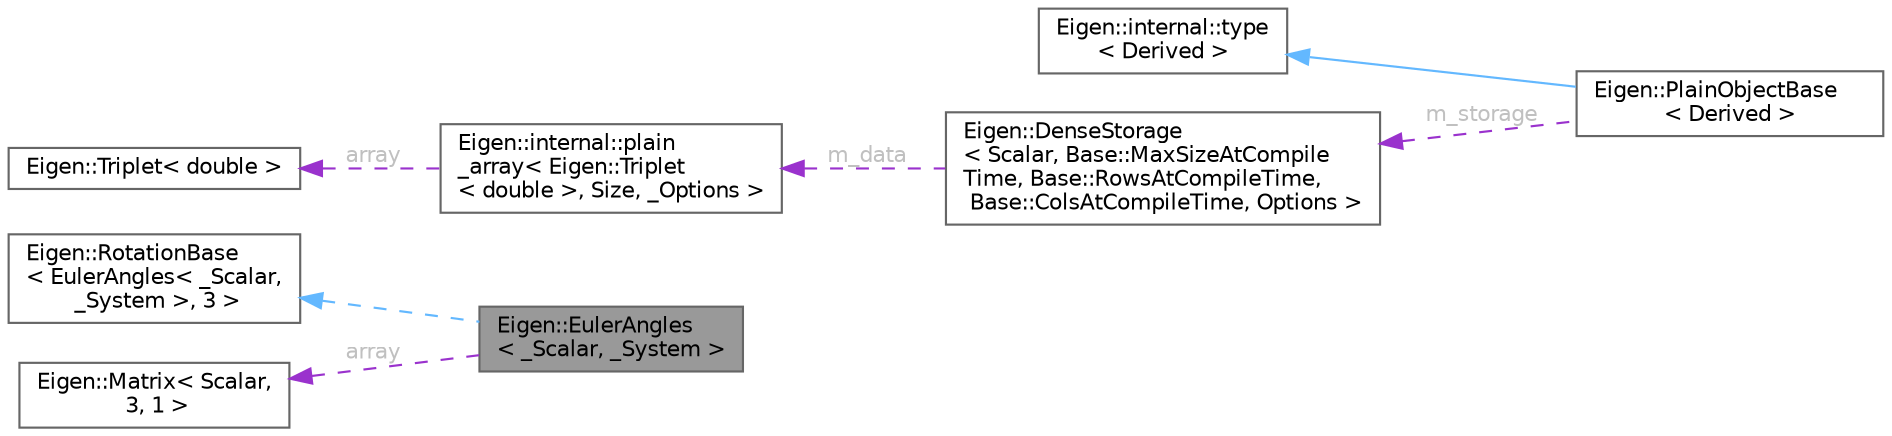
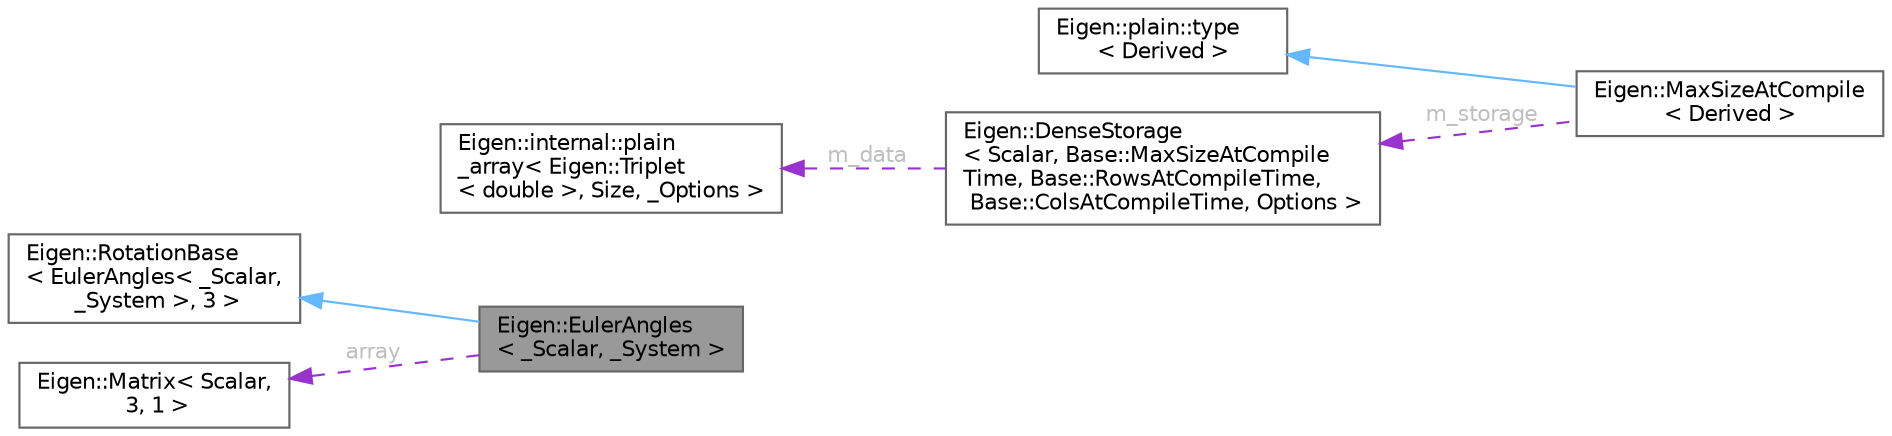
(1163, 41) -> (1163, 41)
(1730, 104) -> (1730, 104)
(154, 168) -> none
(401, 311) -> (401, 311)
